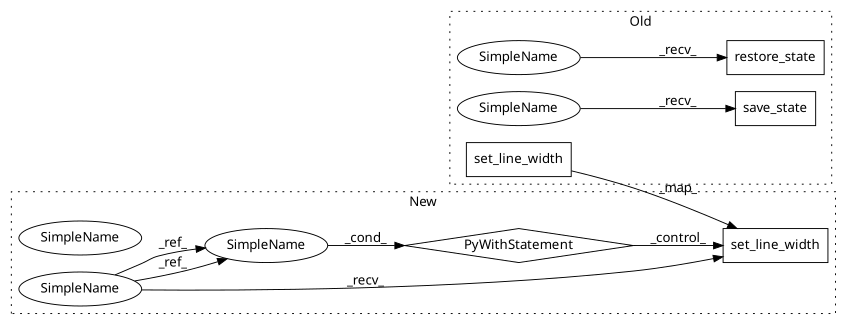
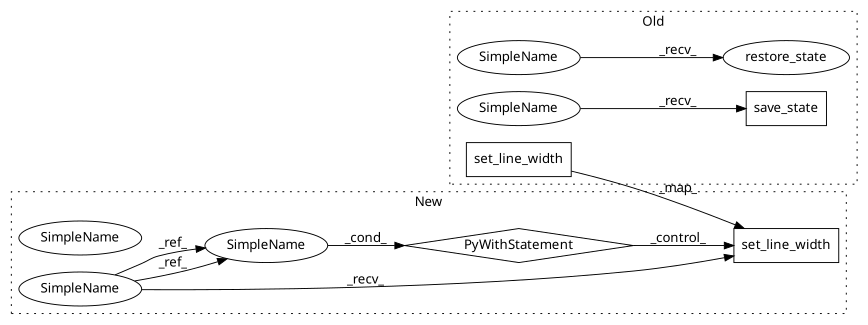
(776, 58) -> (786, 58)
